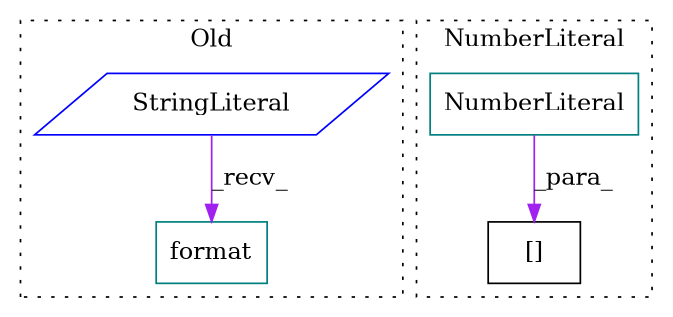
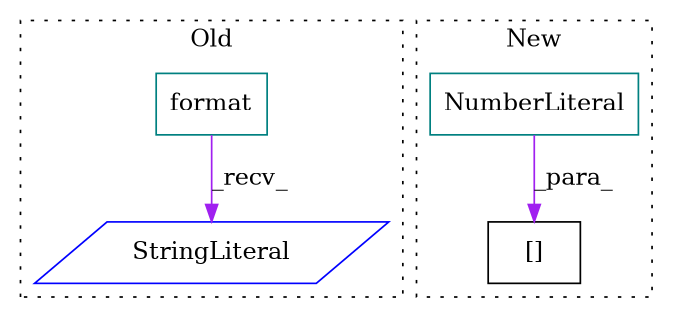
(534, 40) -> (534, 40)
(212, 170) -> (212, 170)
